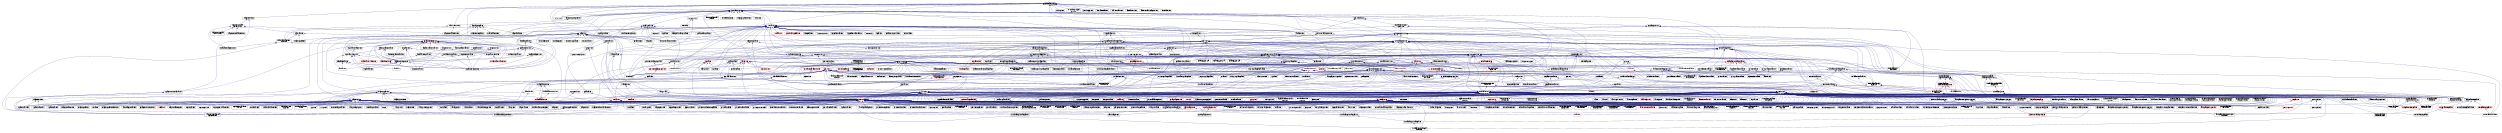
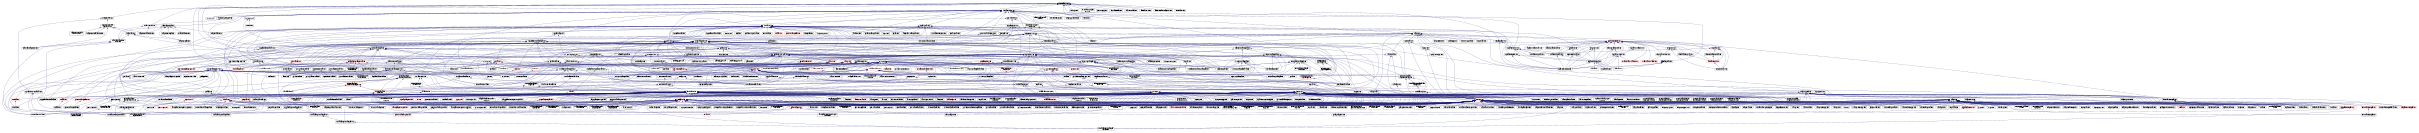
none -> (666, 69)
